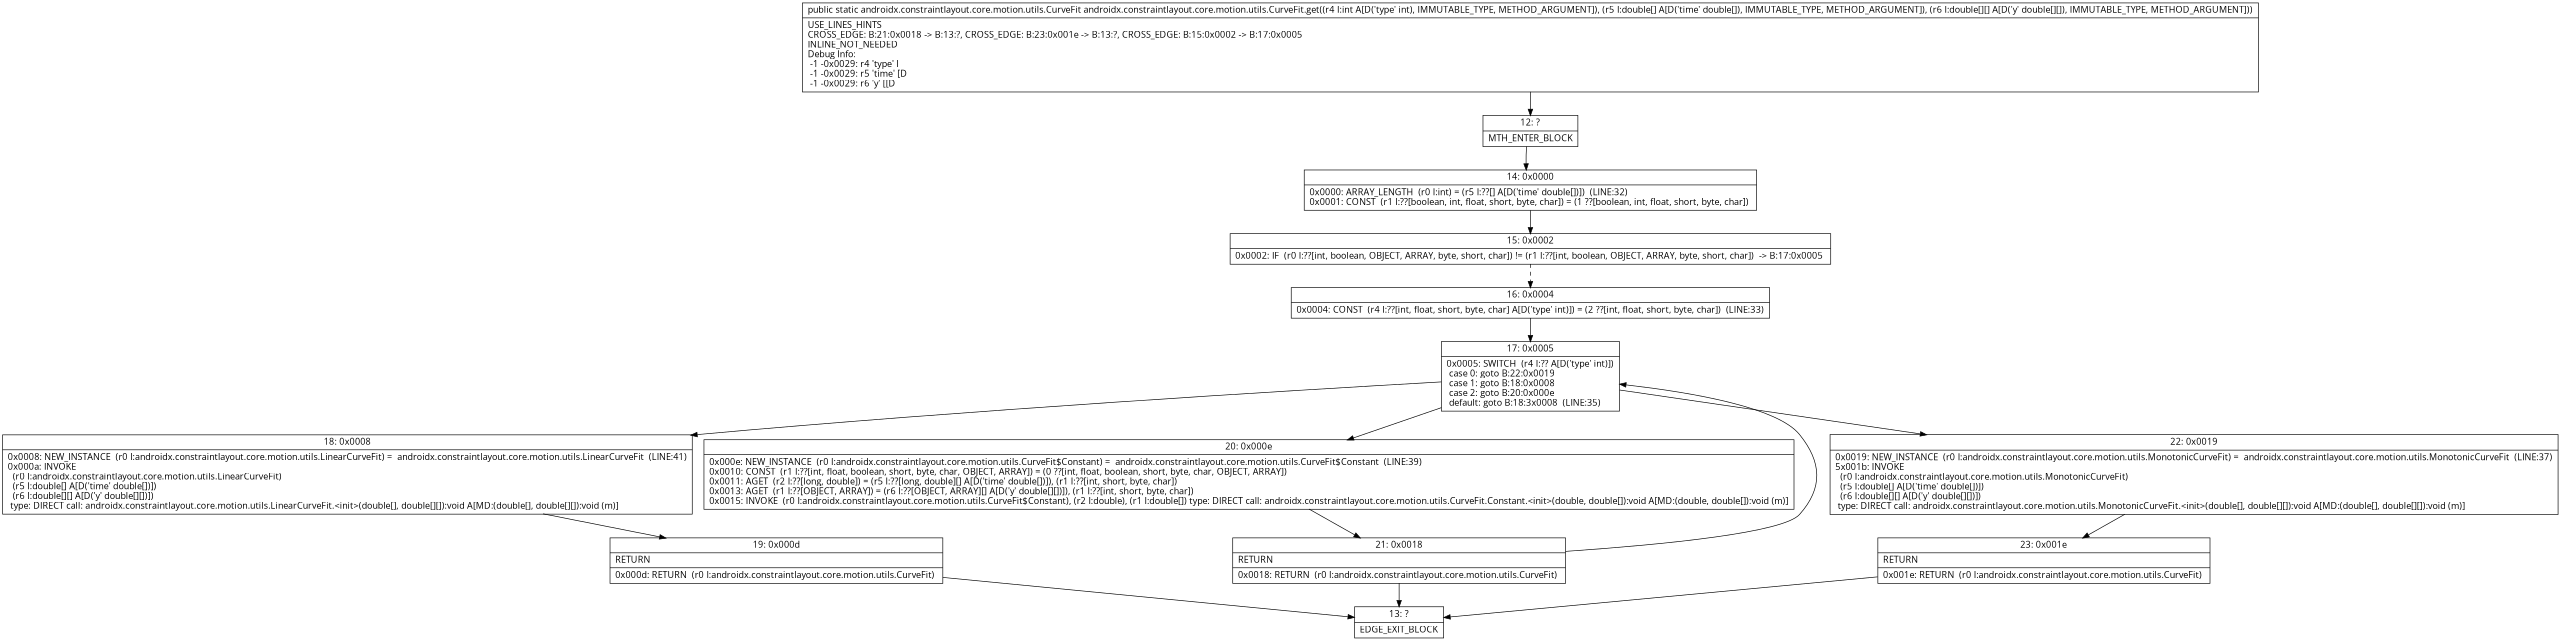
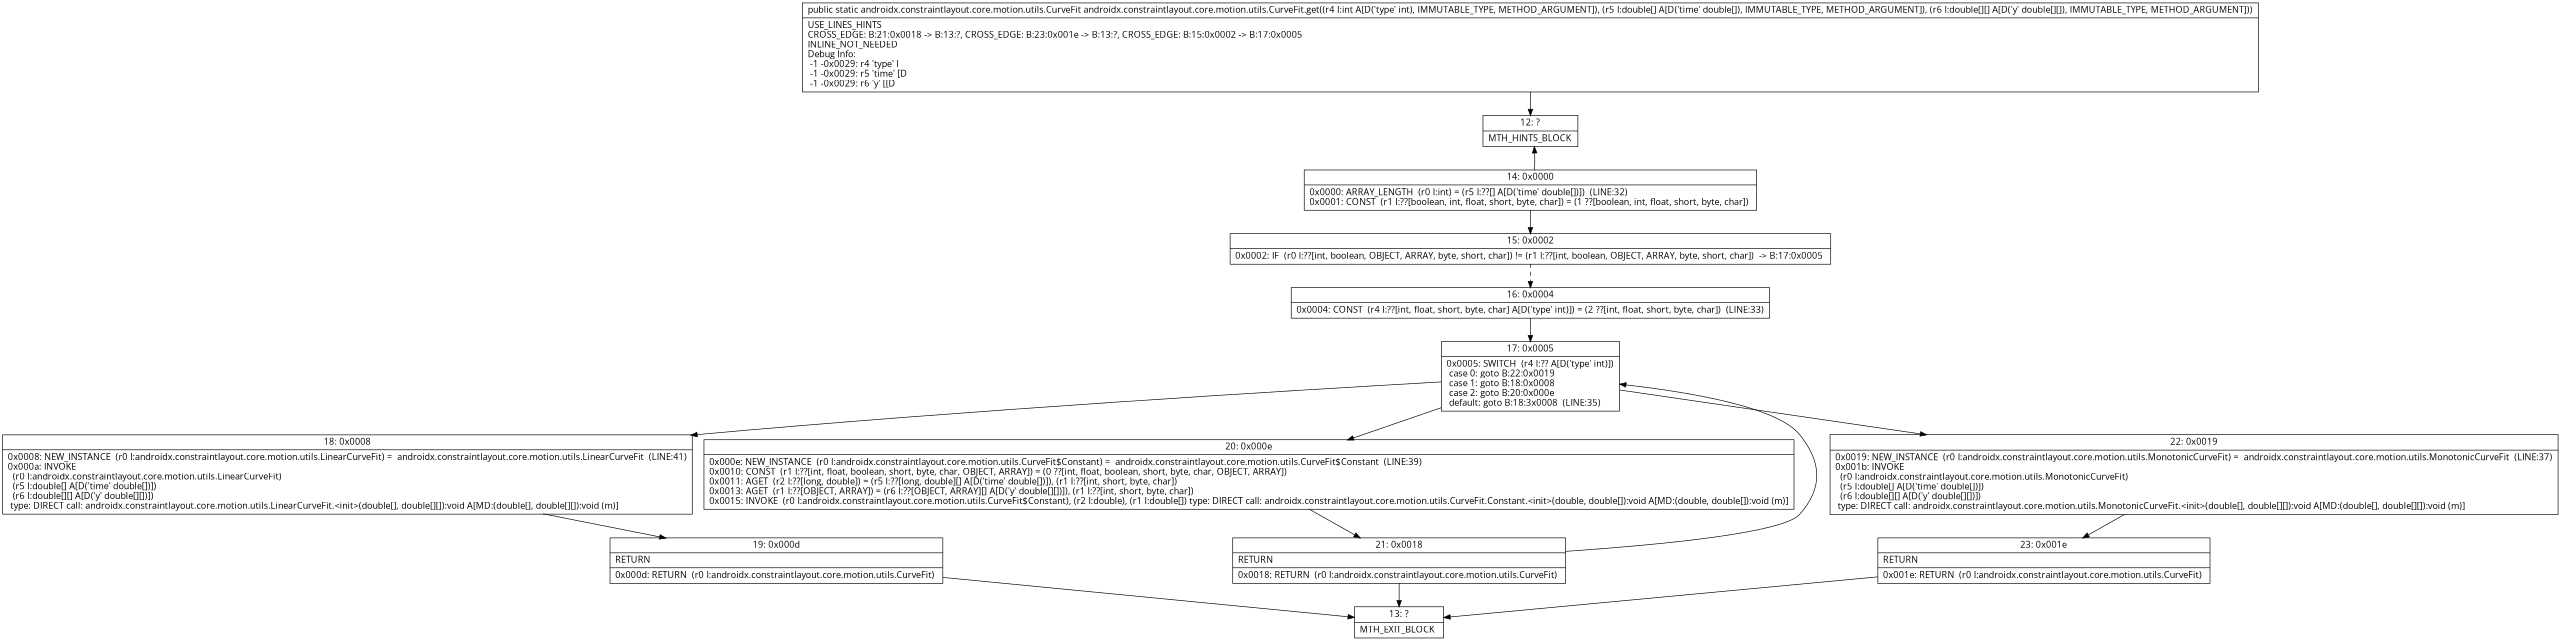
(1530, 138) -> (1530, 138)
(1526, 155) -> (1535, 162)
(1872, 467) -> (1872, 467)
(1399, 630) -> (1397, 630)
